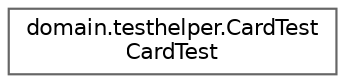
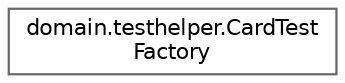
(173, 42) -> (173, 42)
